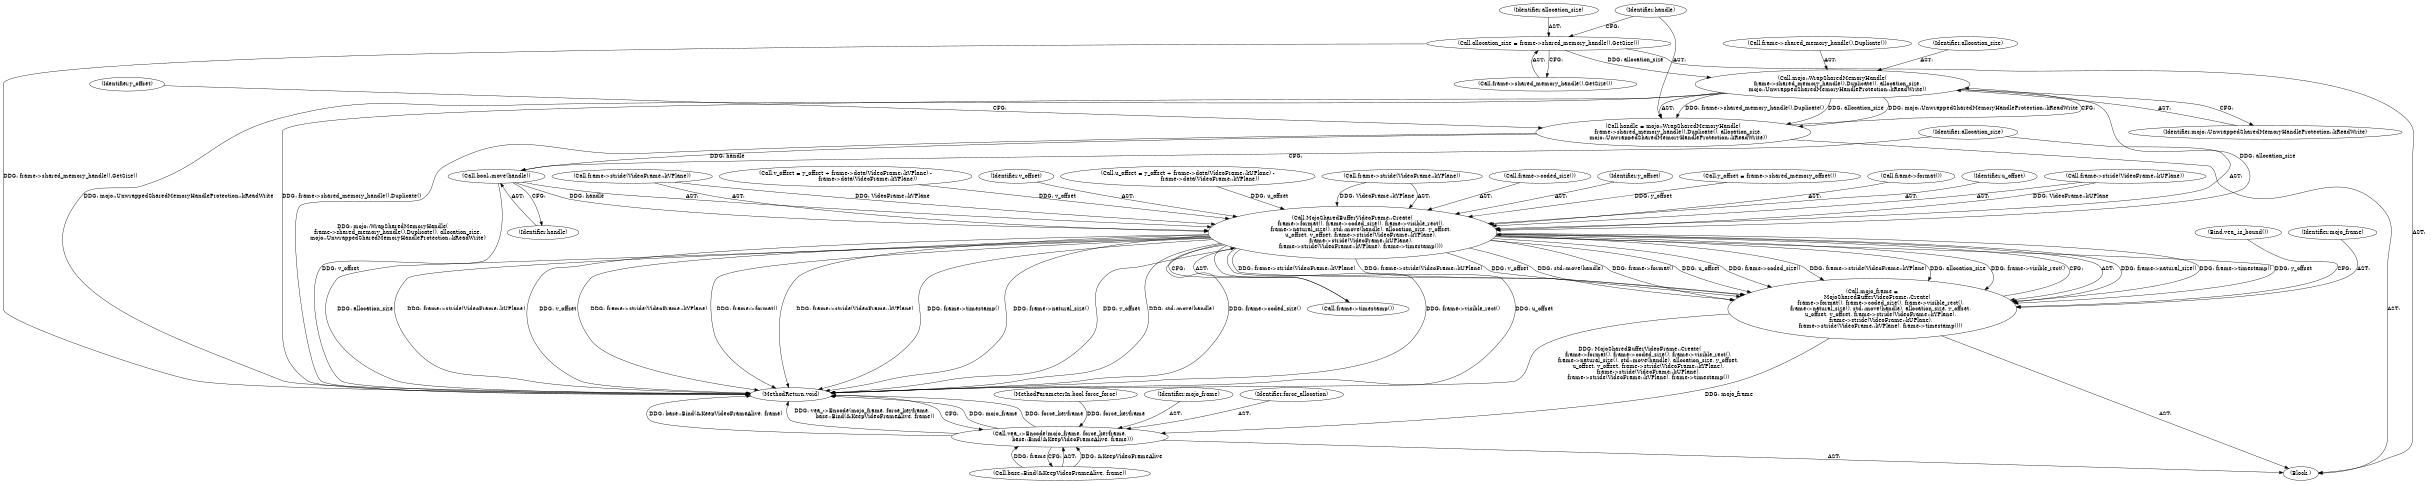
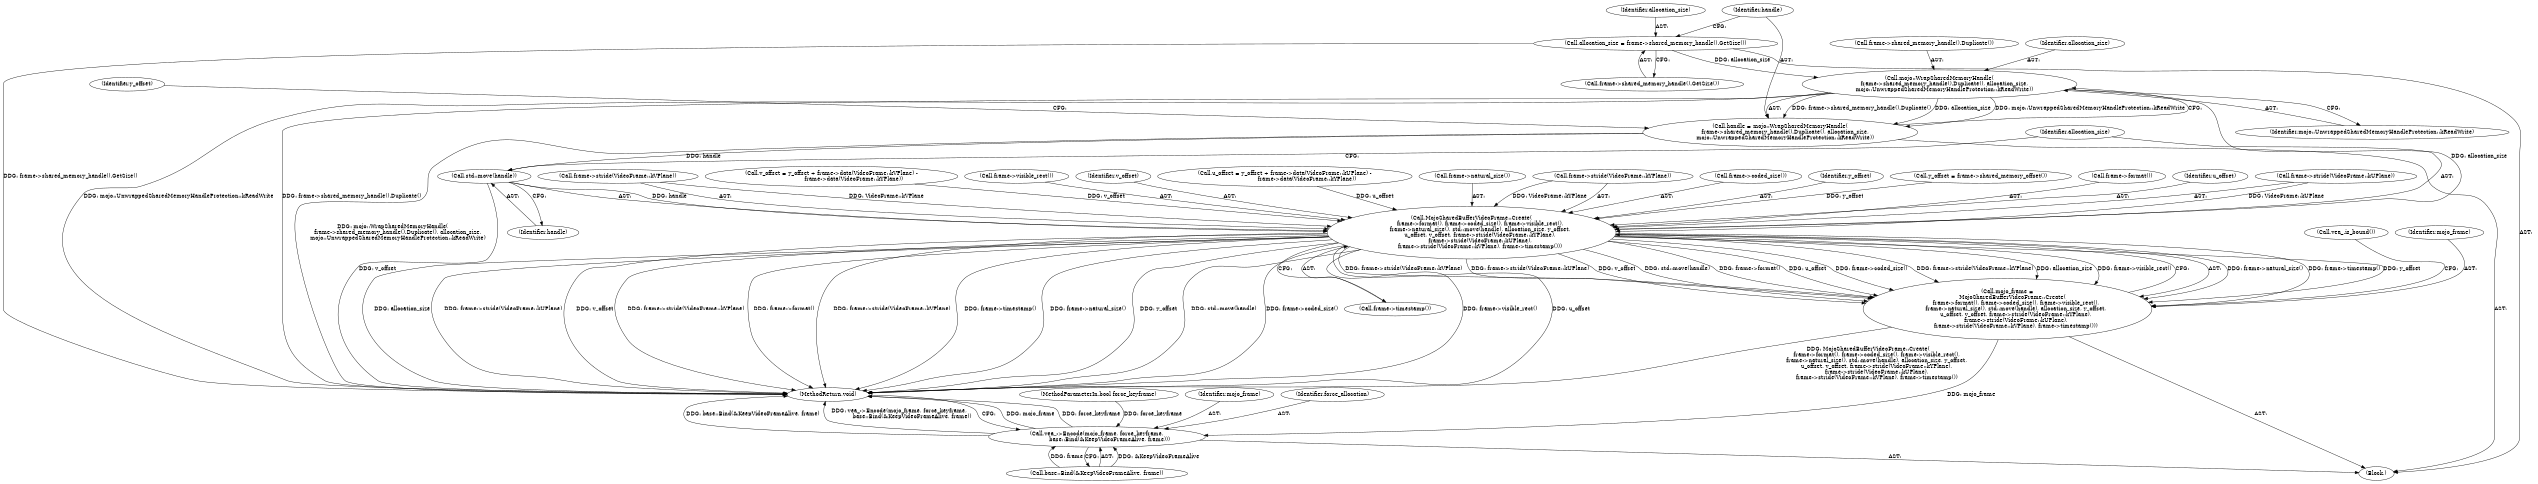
(497, 176) -> (484, 176)
none -> (1017, 176)
none -> (1472, 176)
(2238, 233) -> (2346, 233)
(1066, 395) -> (1099, 395)
